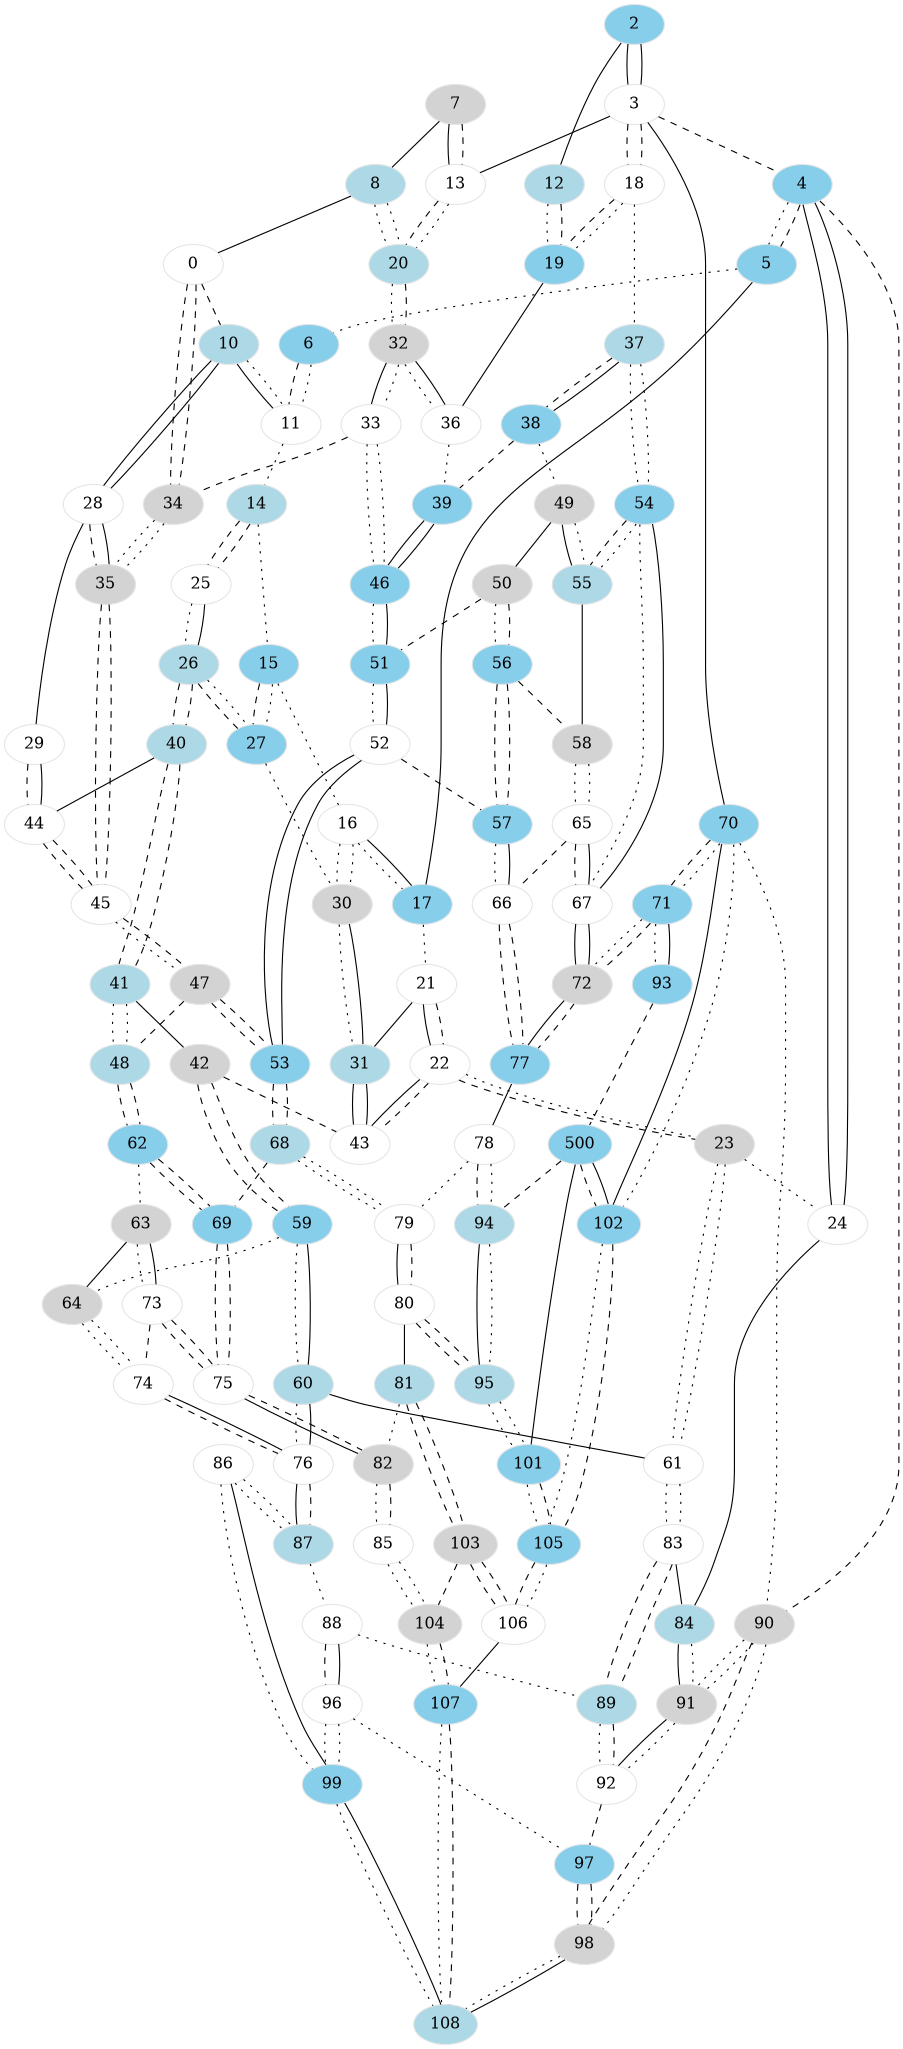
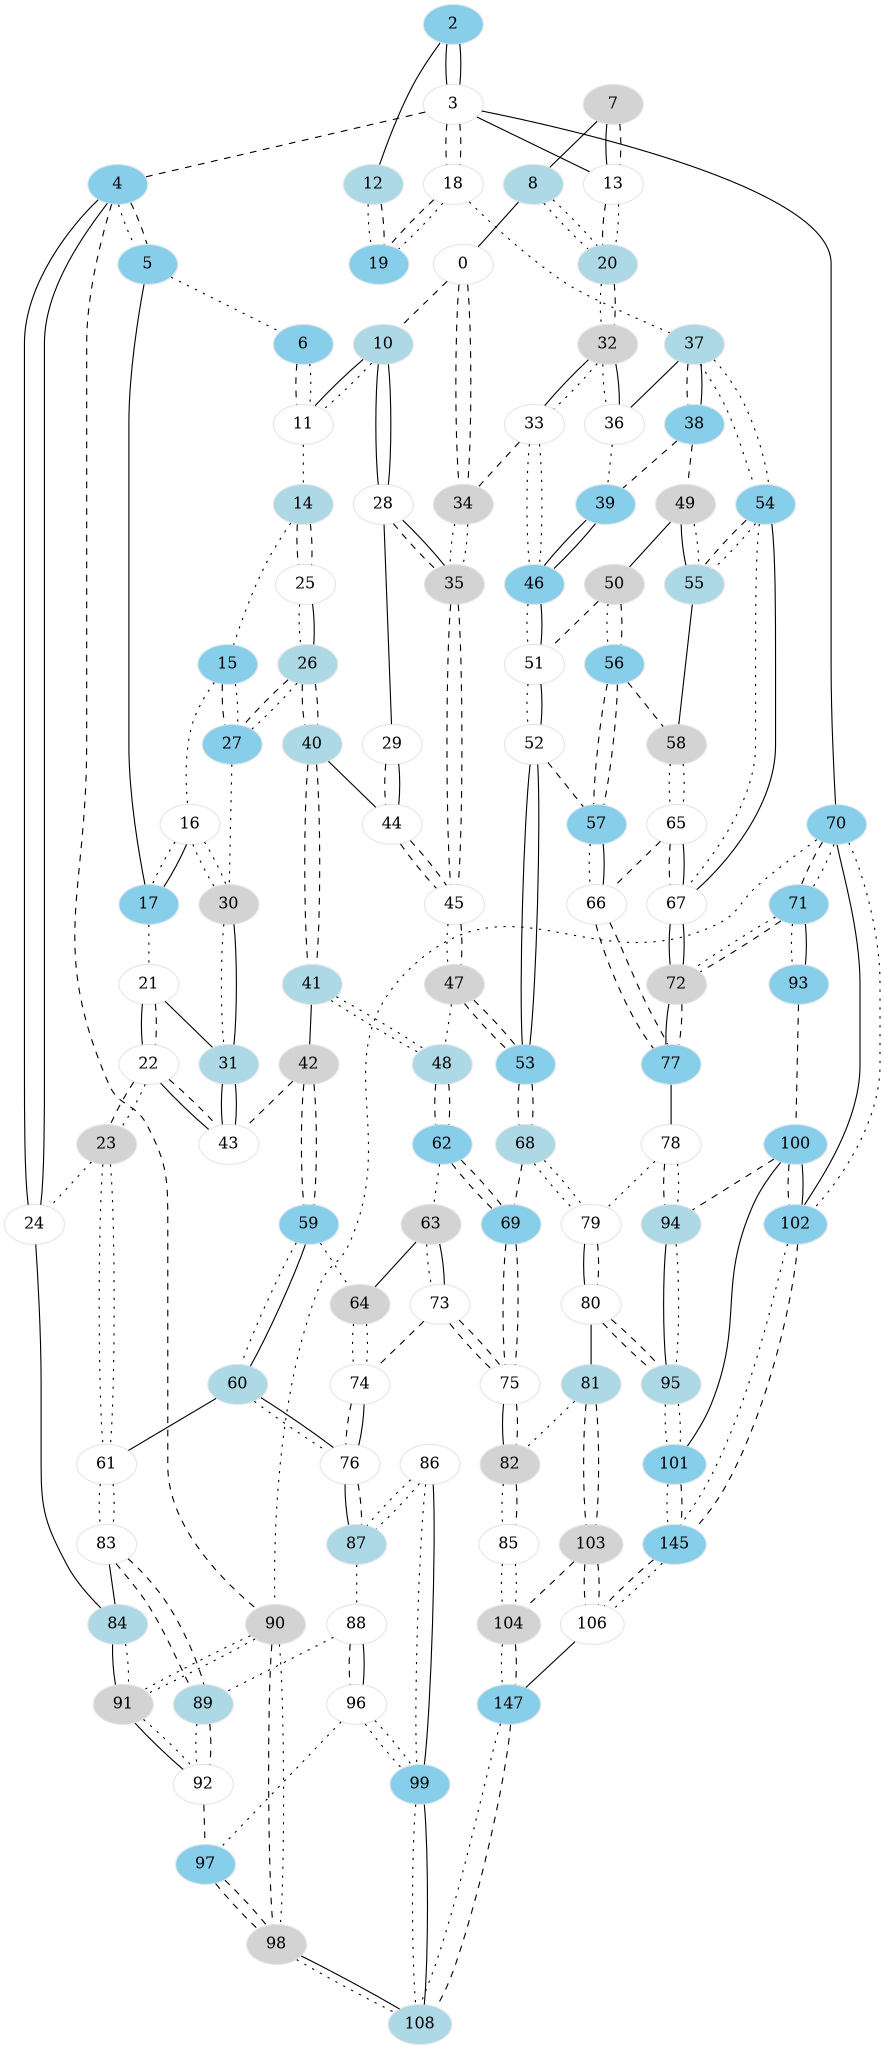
(503, 344) -> (655, 384)
(550, 471) -> (690, 465)
(380, 664) -> (534, 664)
(165, 1020) -> (448, 1024)
(580, 1144) -> (796, 1144)
(549, 1544) -> (674, 1544)
(446, 1704) -> (509, 1704)
